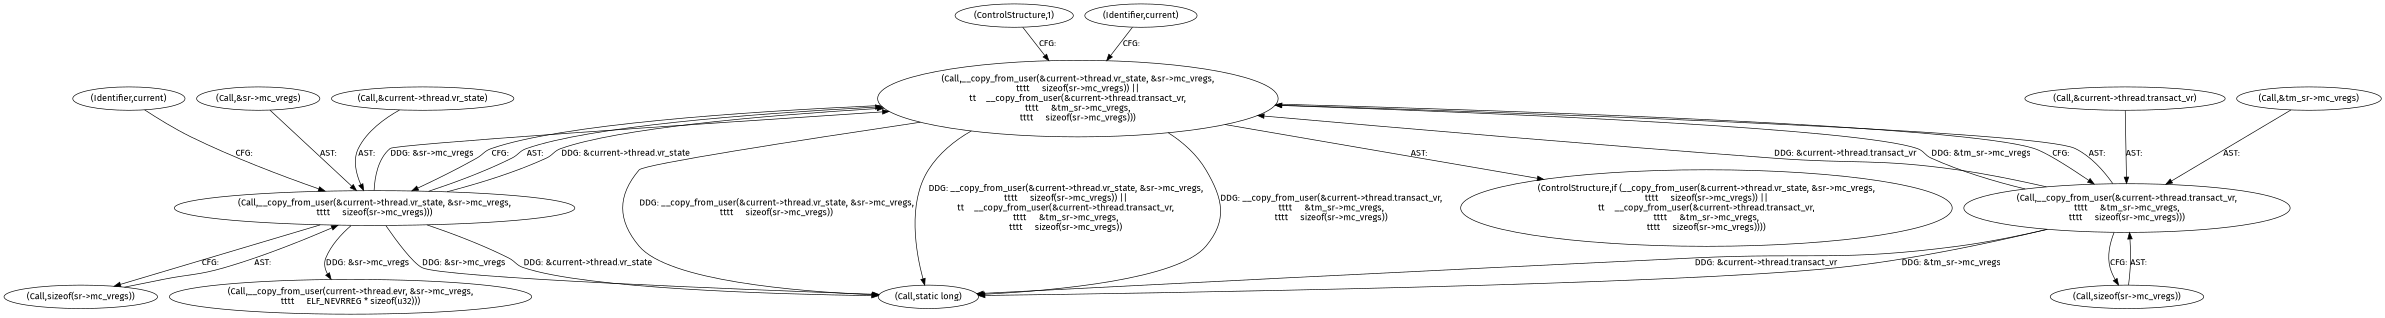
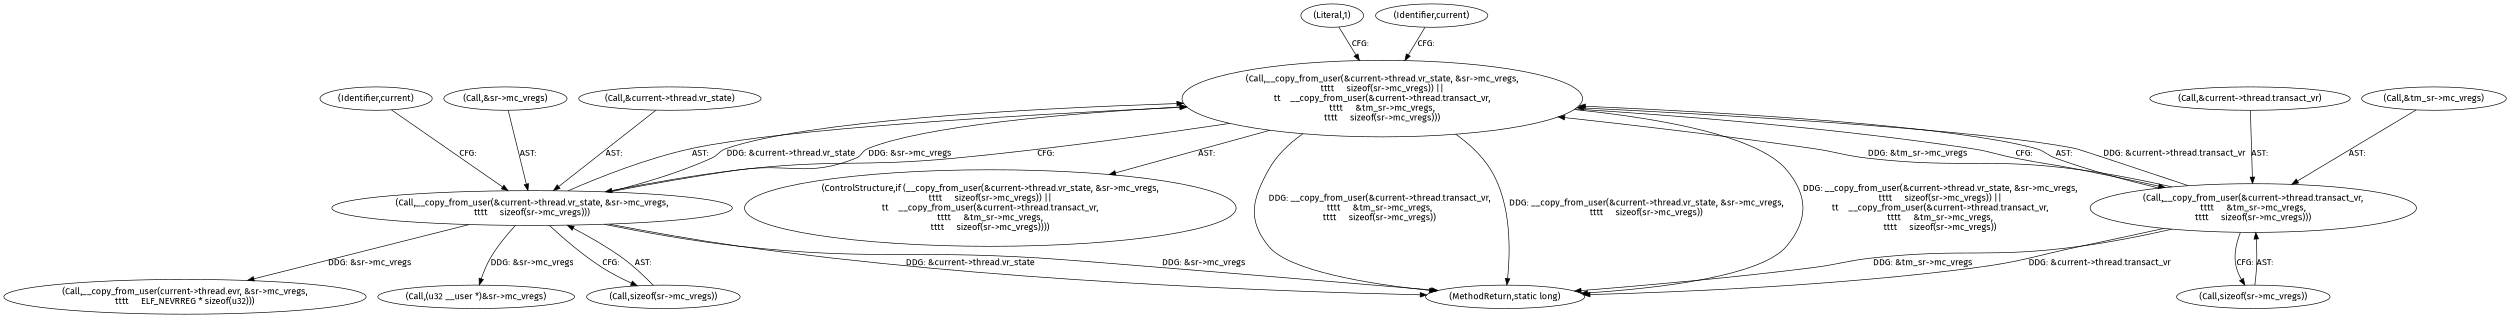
(1014, 16) -> (1332, 16)
none -> (476, 297)
(928, 297) -> (1505, 297)
